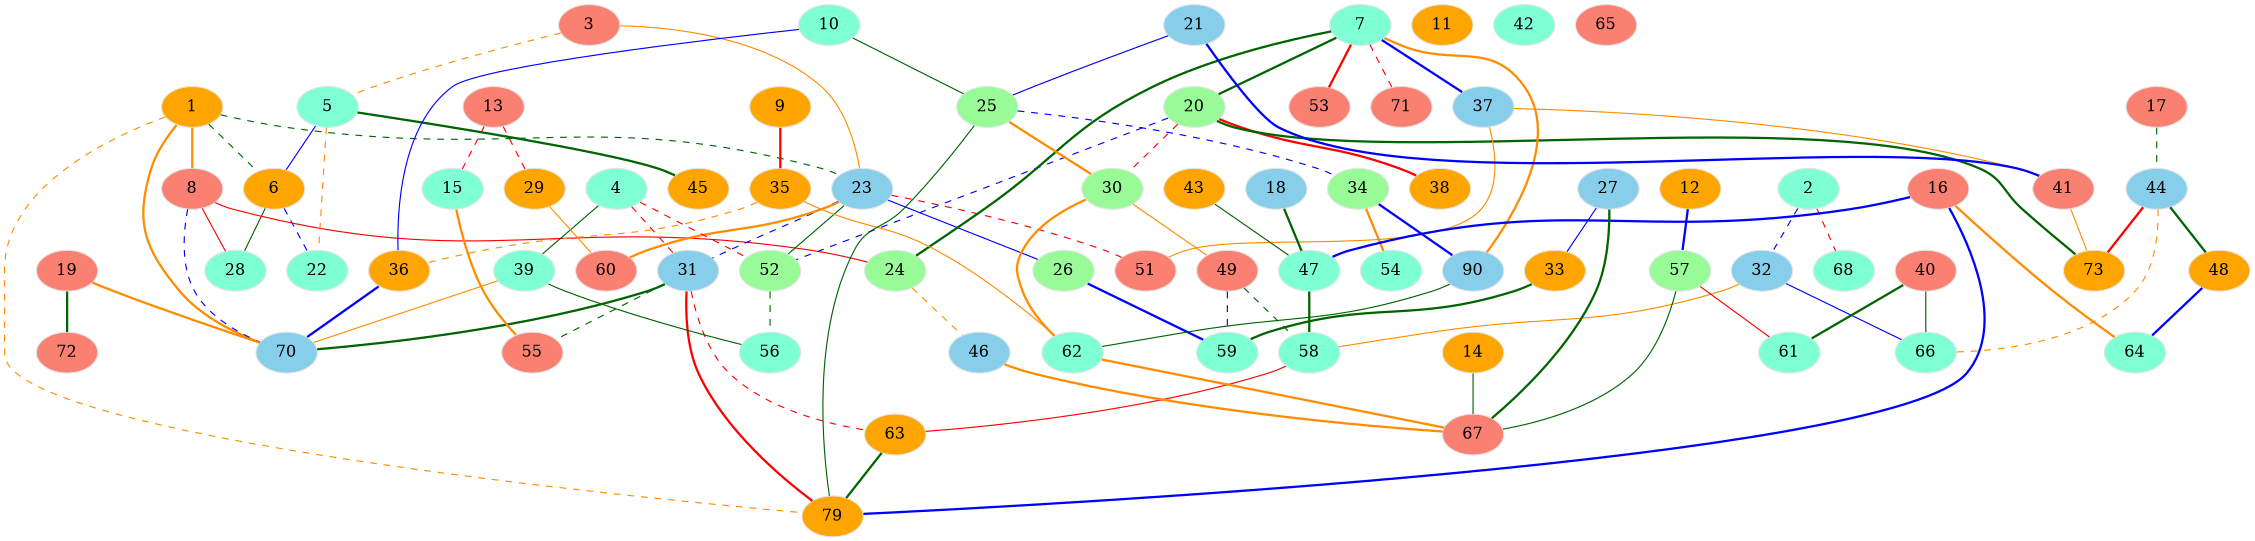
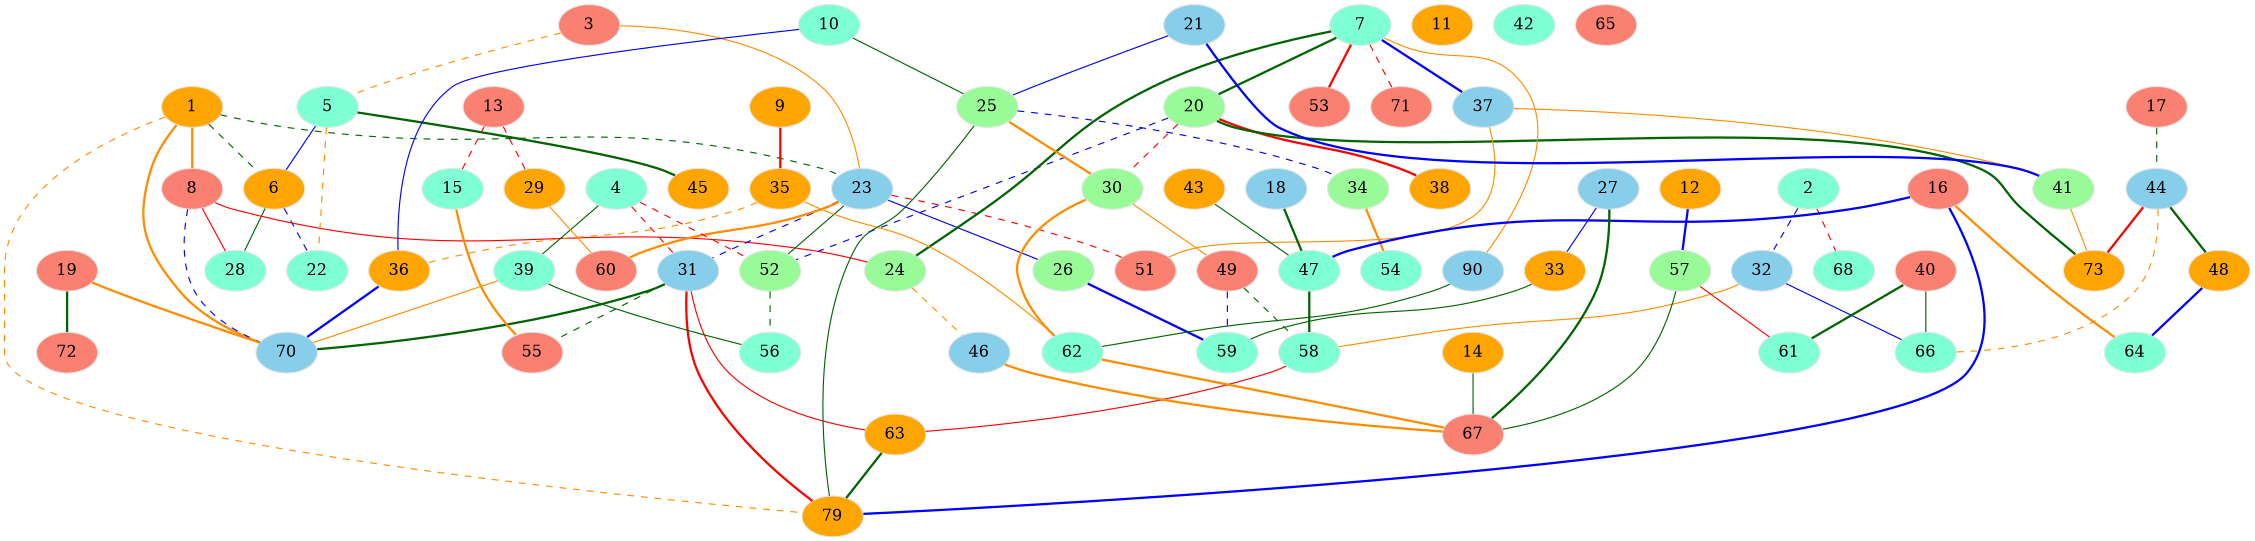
(1530, 99) -> (1530, 99)
(2063, 189) -> (2063, 189)
(1414, 228) -> none
(1391, 312) -> (1391, 312)
(752, 391) -> (752, 391)
